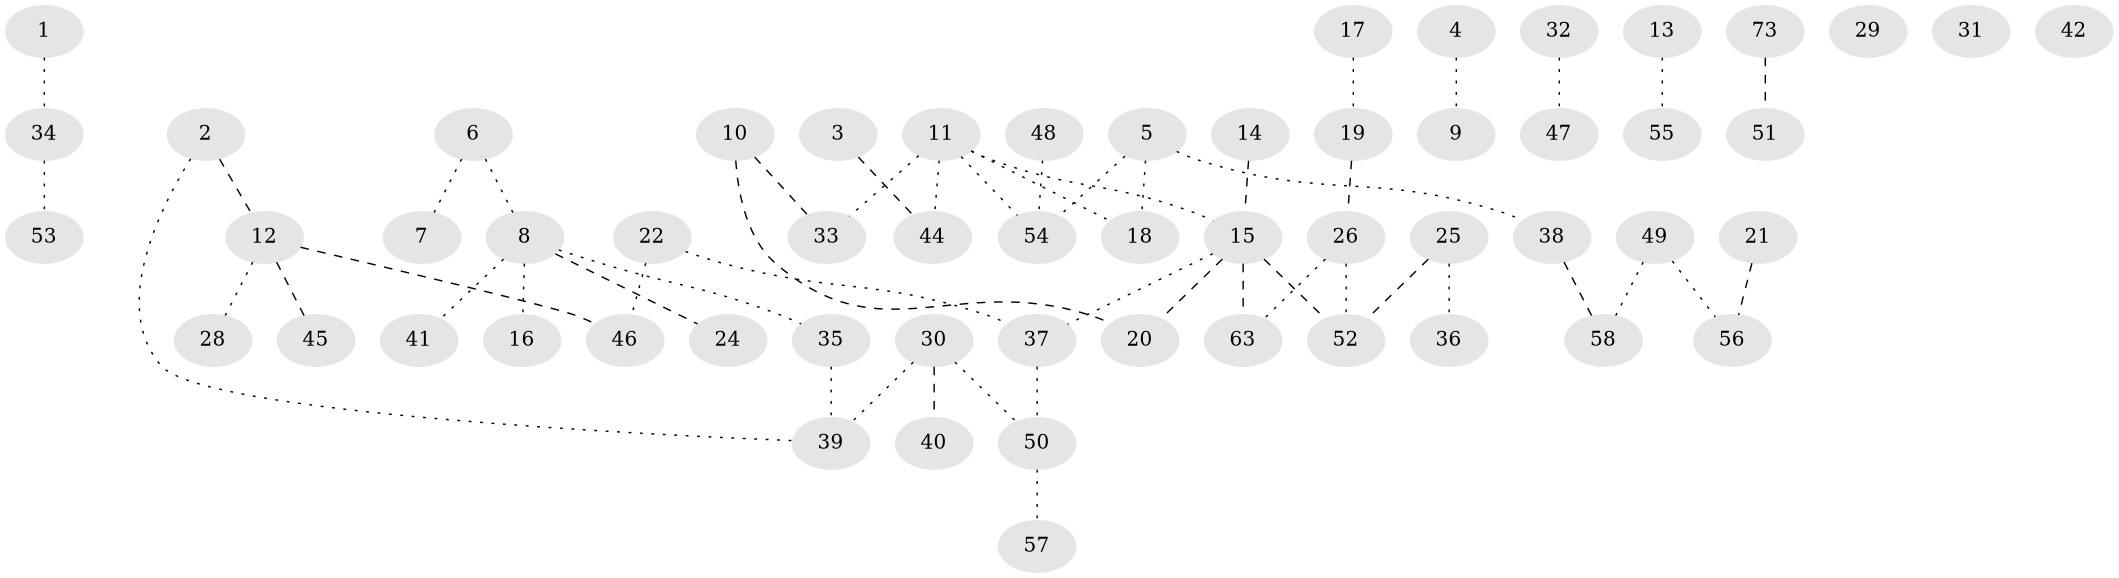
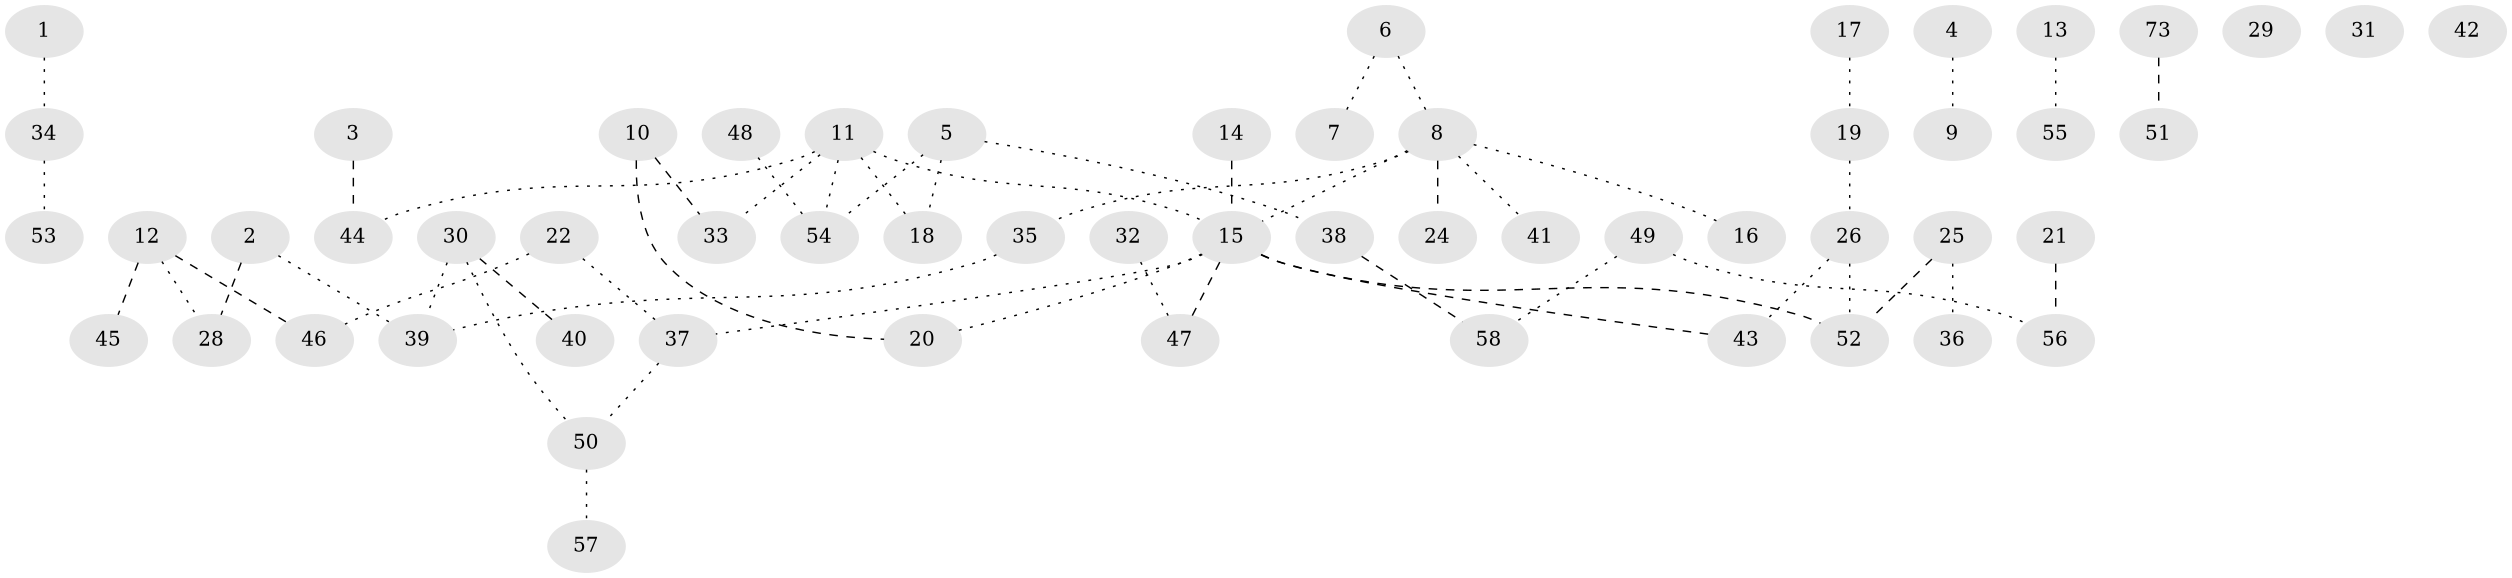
(1350, 177) -> (1850, 186)
(235, 186) -> (235, 280)
none -> (1335, 186)
(1192, 289) -> (1081, 296)
none -> (1206, 289)
(1243, 340) -> (1747, 340)
